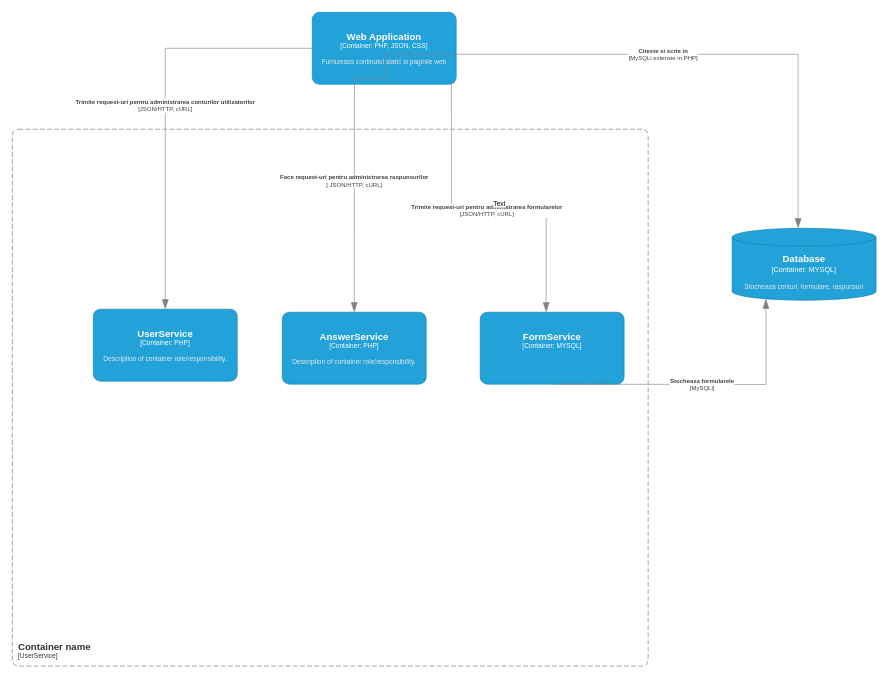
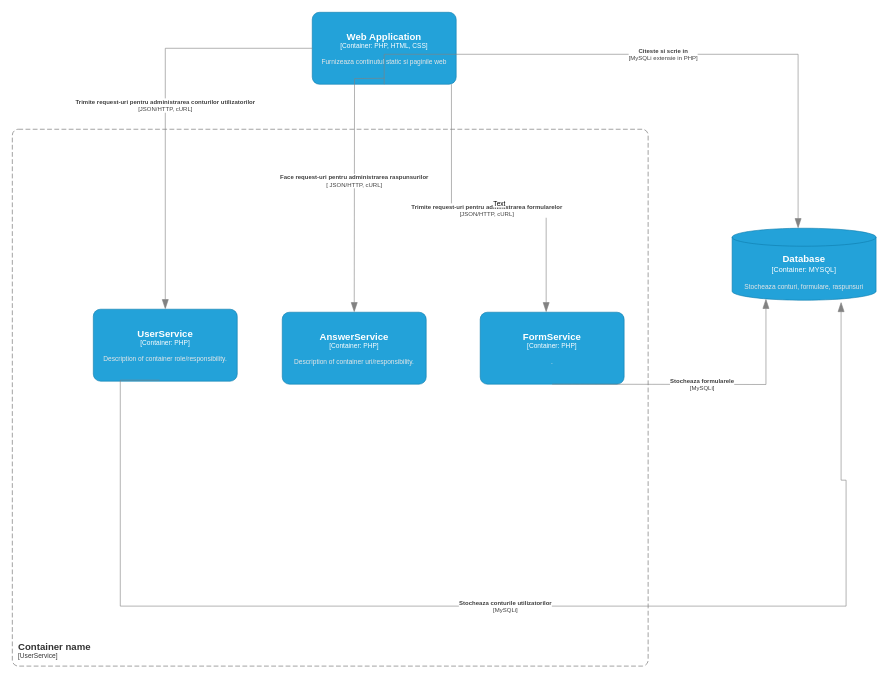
(384, 48) -> (384, 48)
(354, 348) -> (354, 348)
(552, 348) -> (552, 348)
none -> (505, 606)
